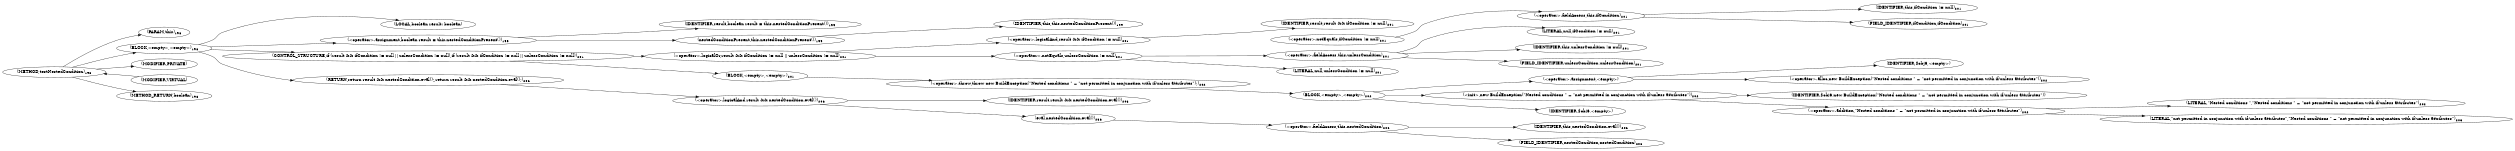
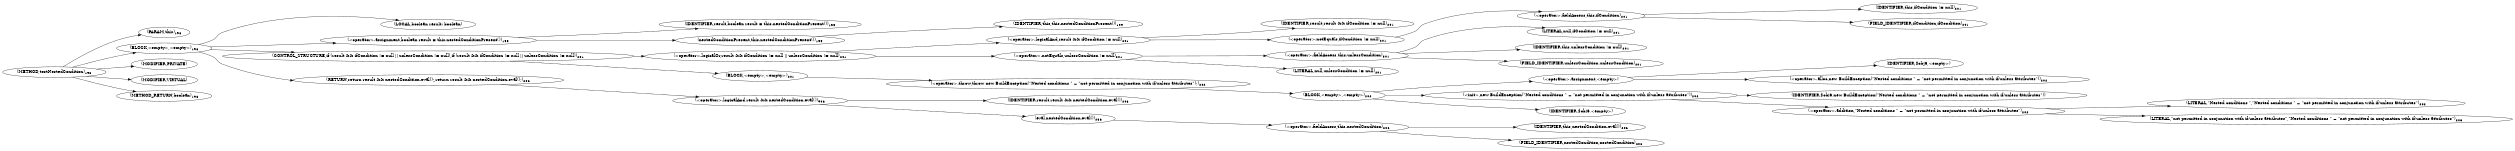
none -> (1209, 40)
(123, 75) -> (107, 78)
(822, 100) -> (822, 100)
